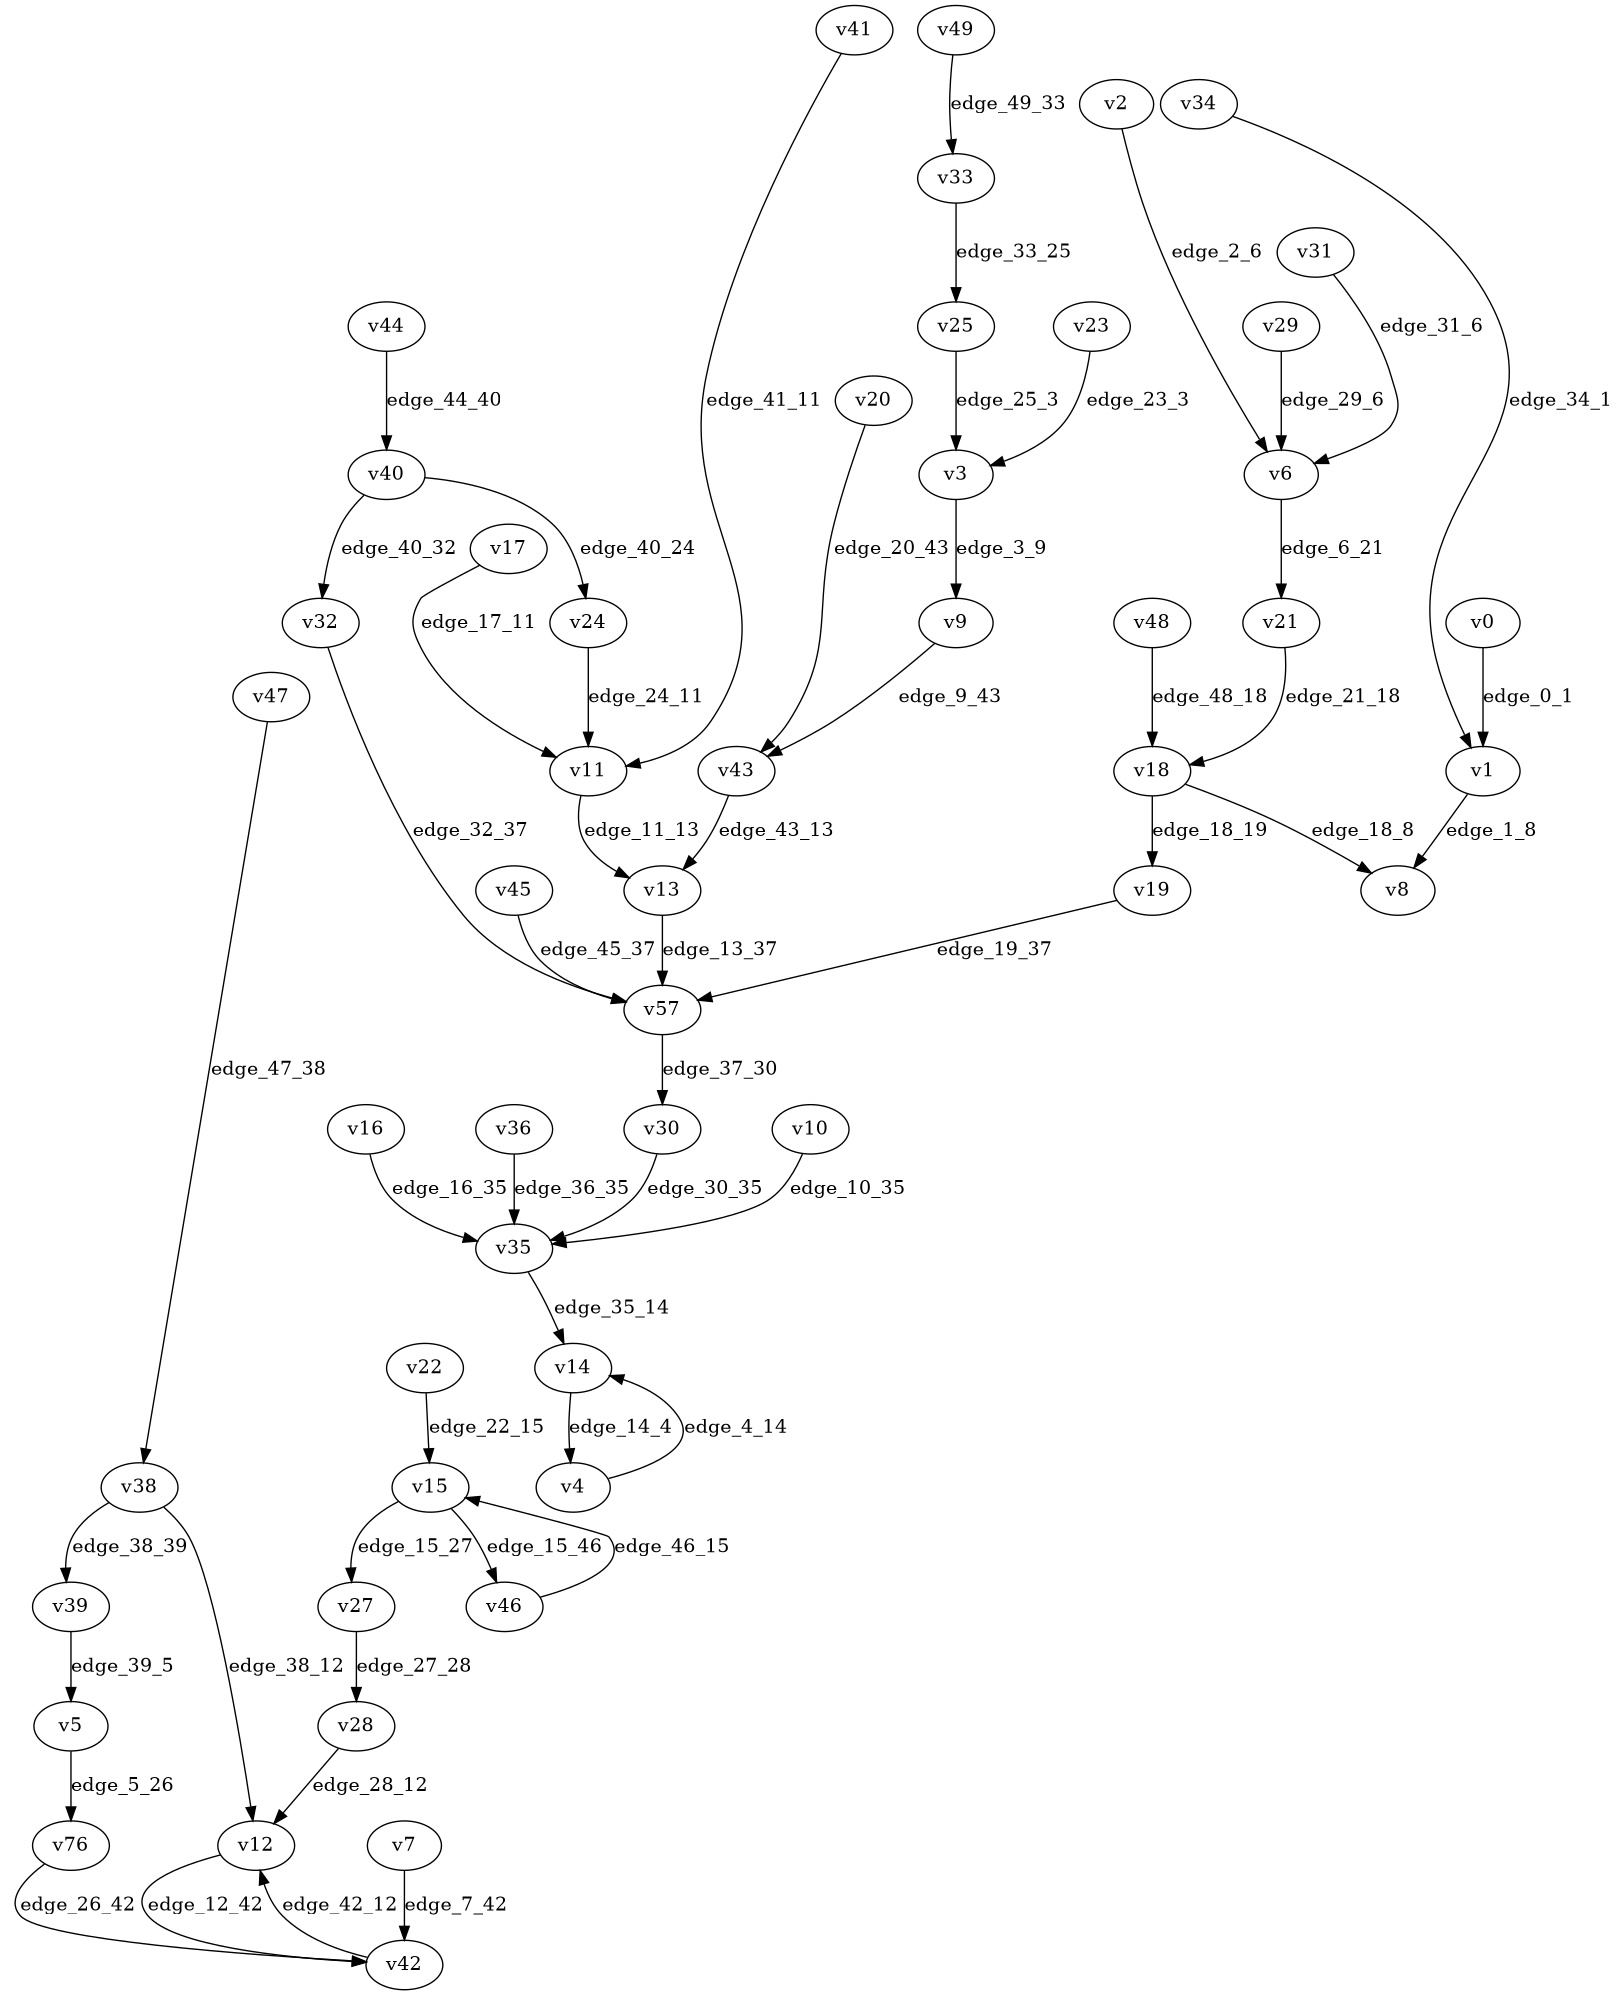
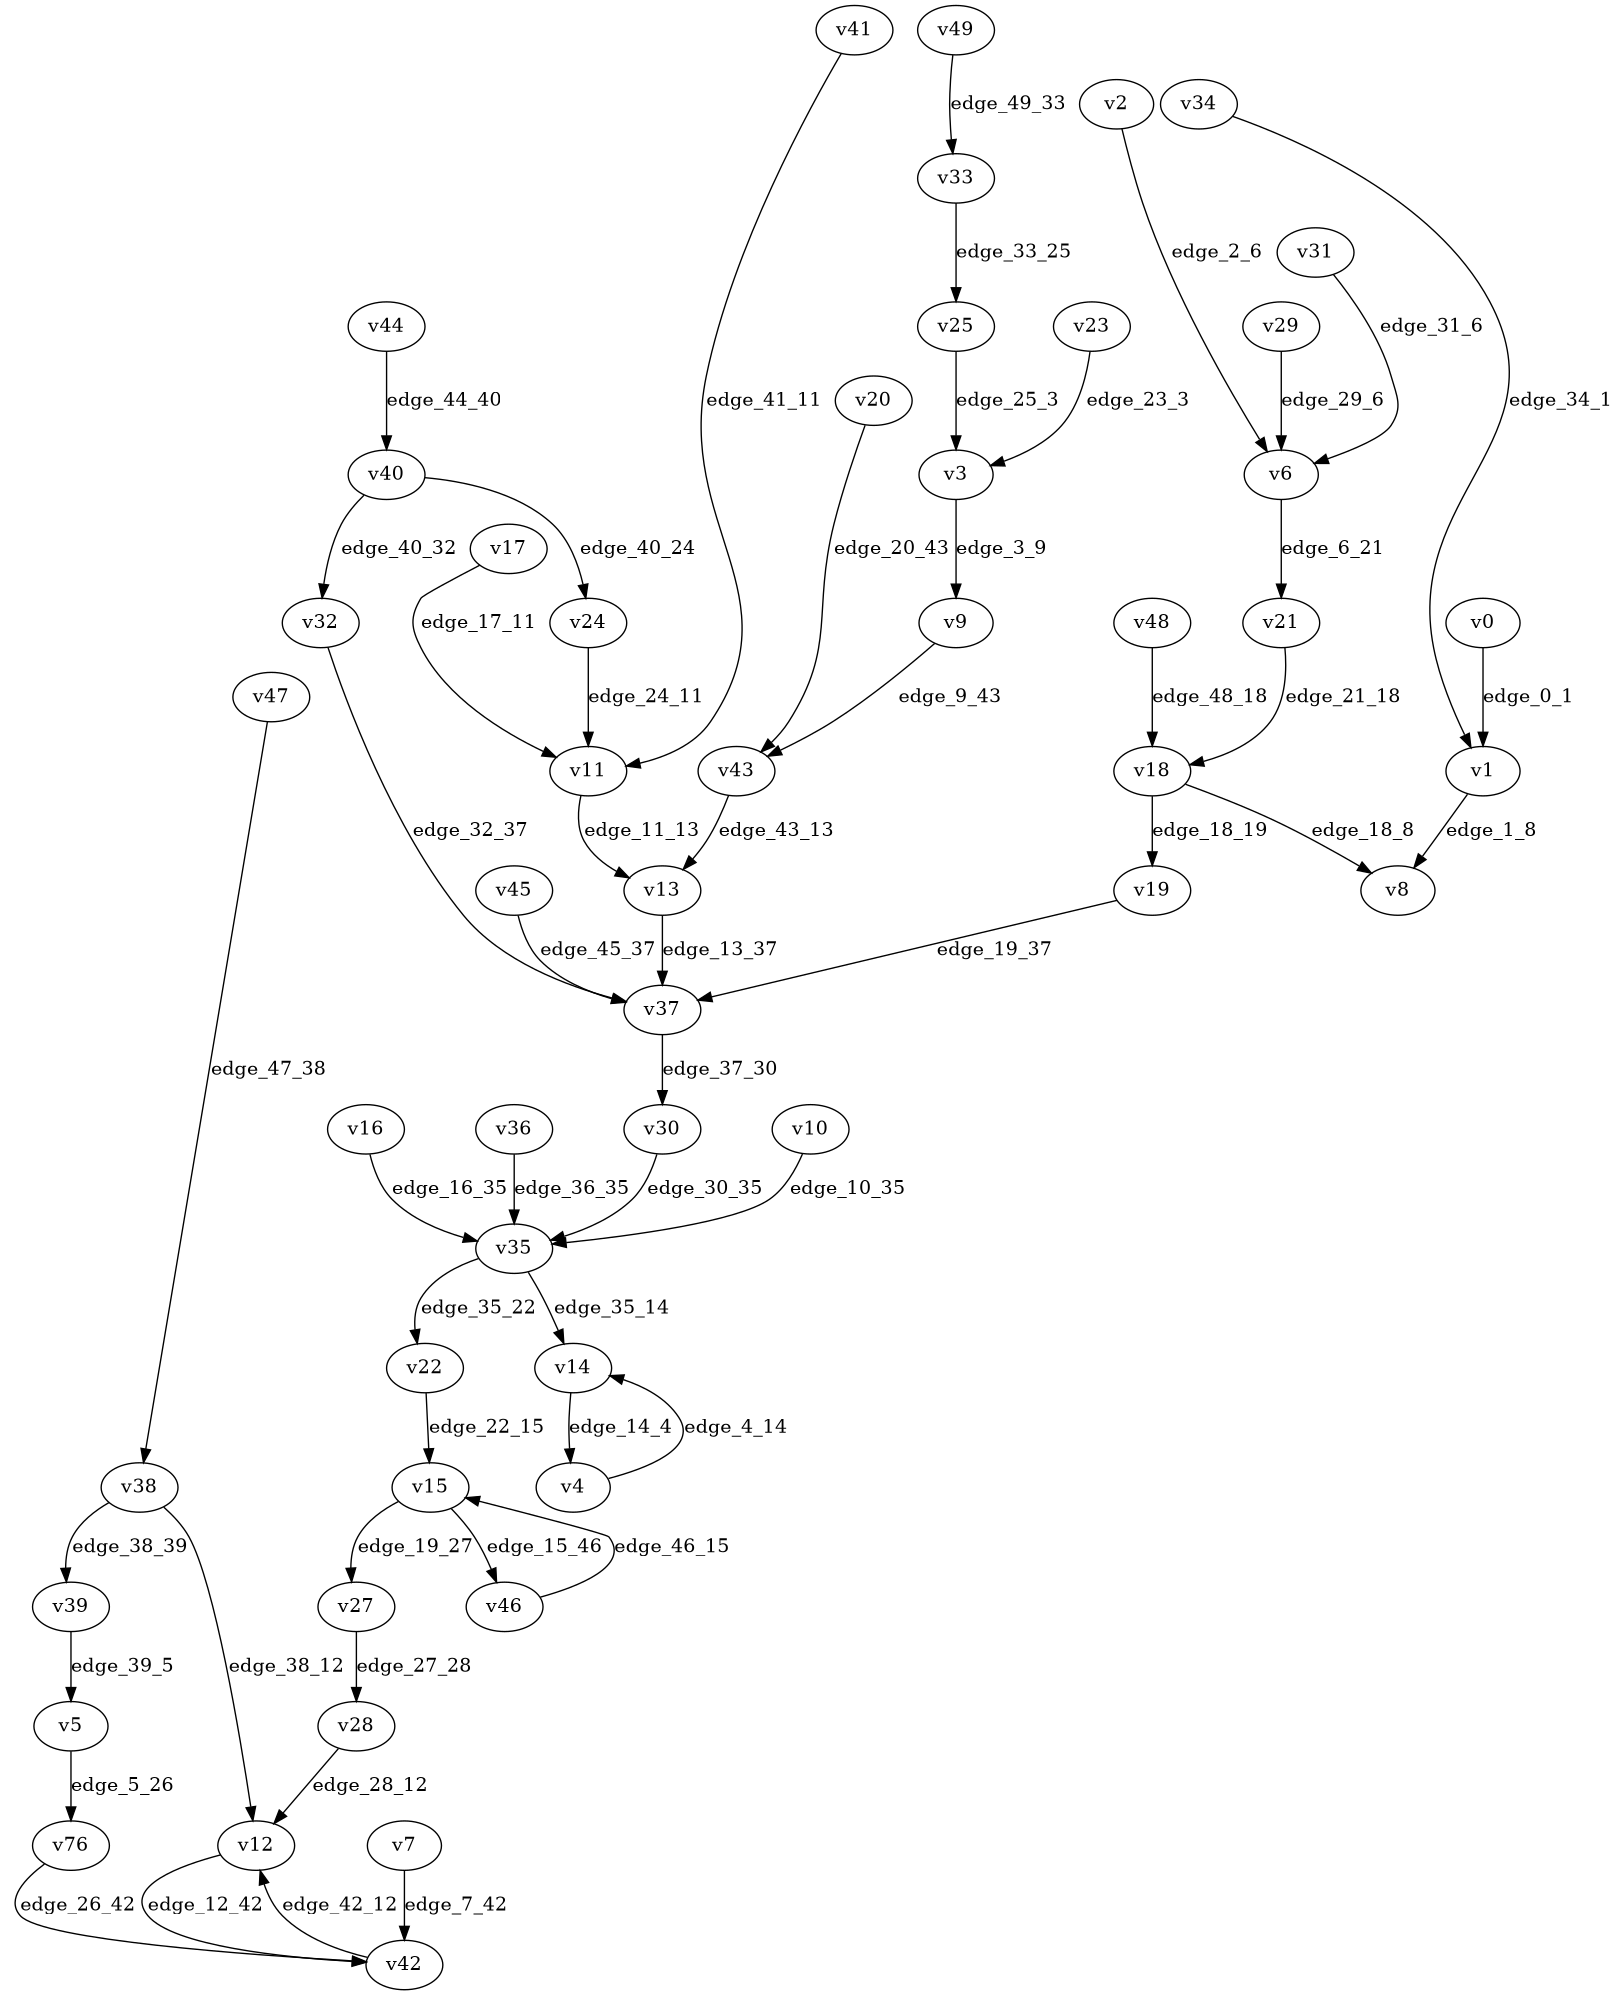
(662, 1010) -> (662, 1010)
none -> (433, 1283)
(416, 1547) -> (416, 1547)
